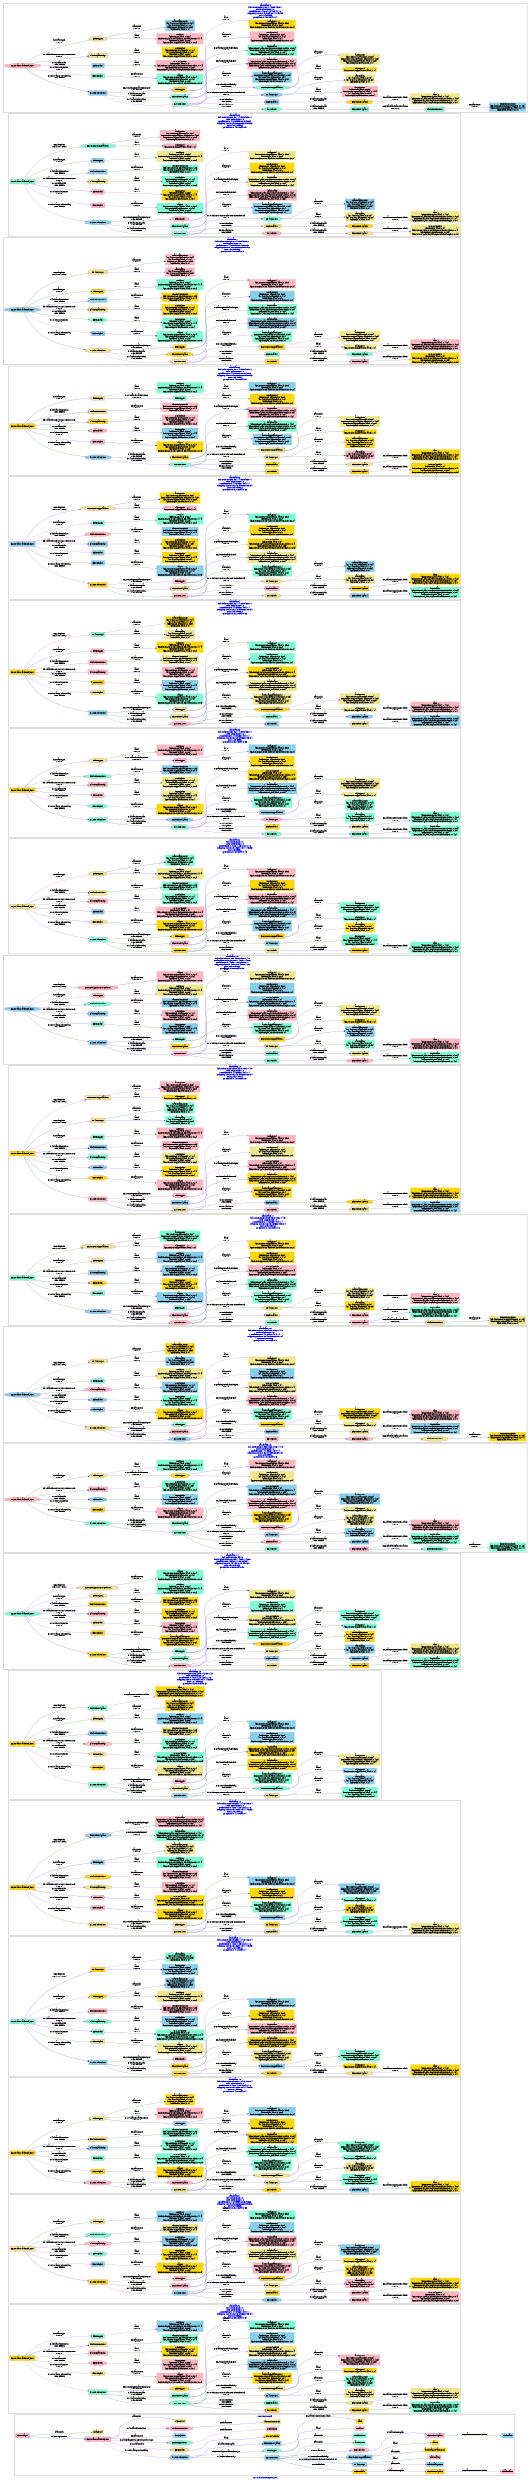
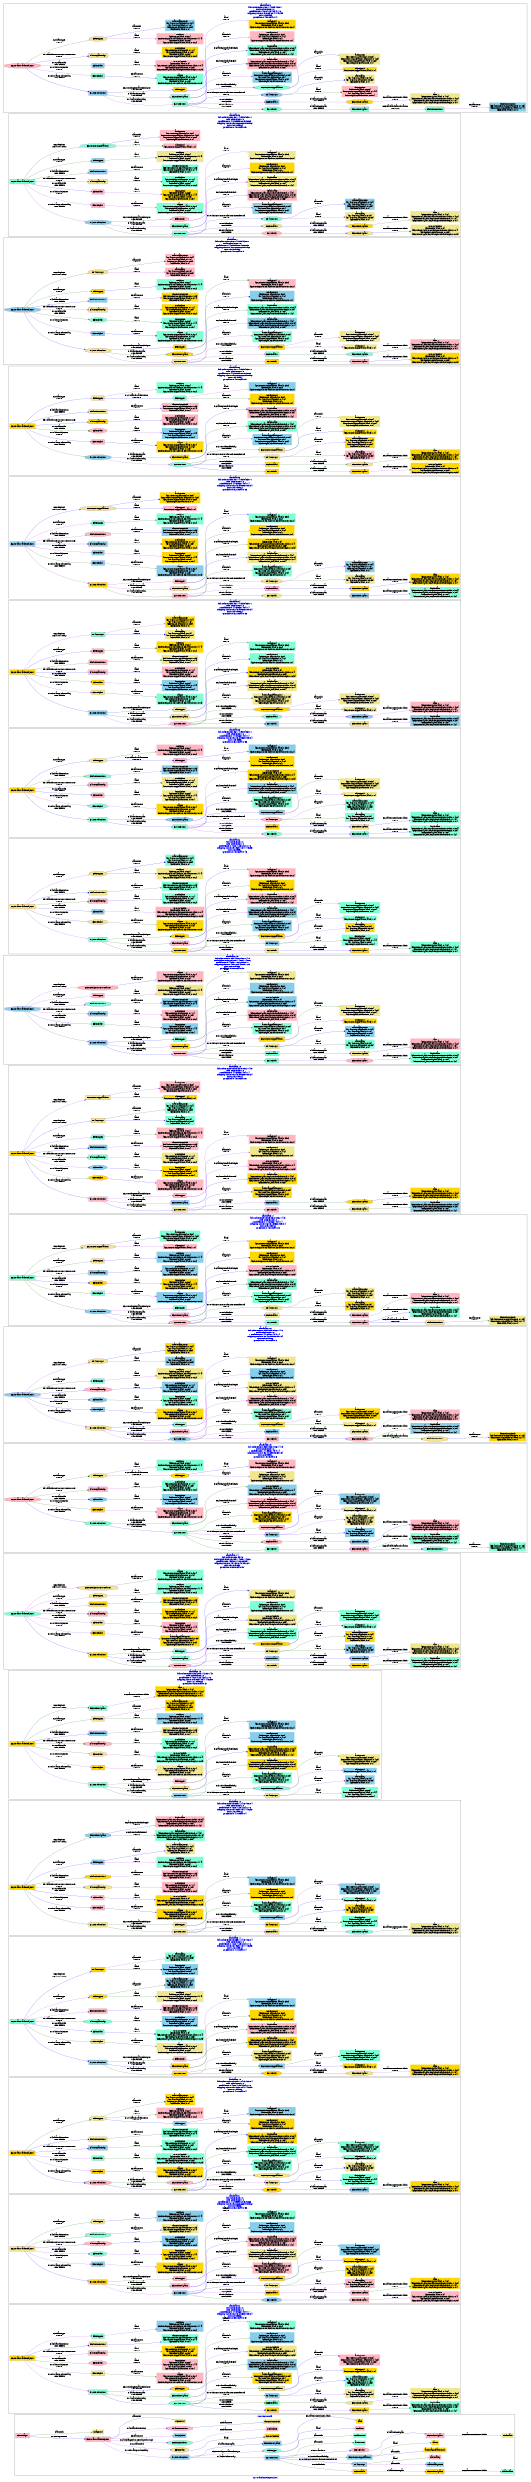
(508, 2436) -> (508, 2436)
(508, 2472) -> (508, 2472)
